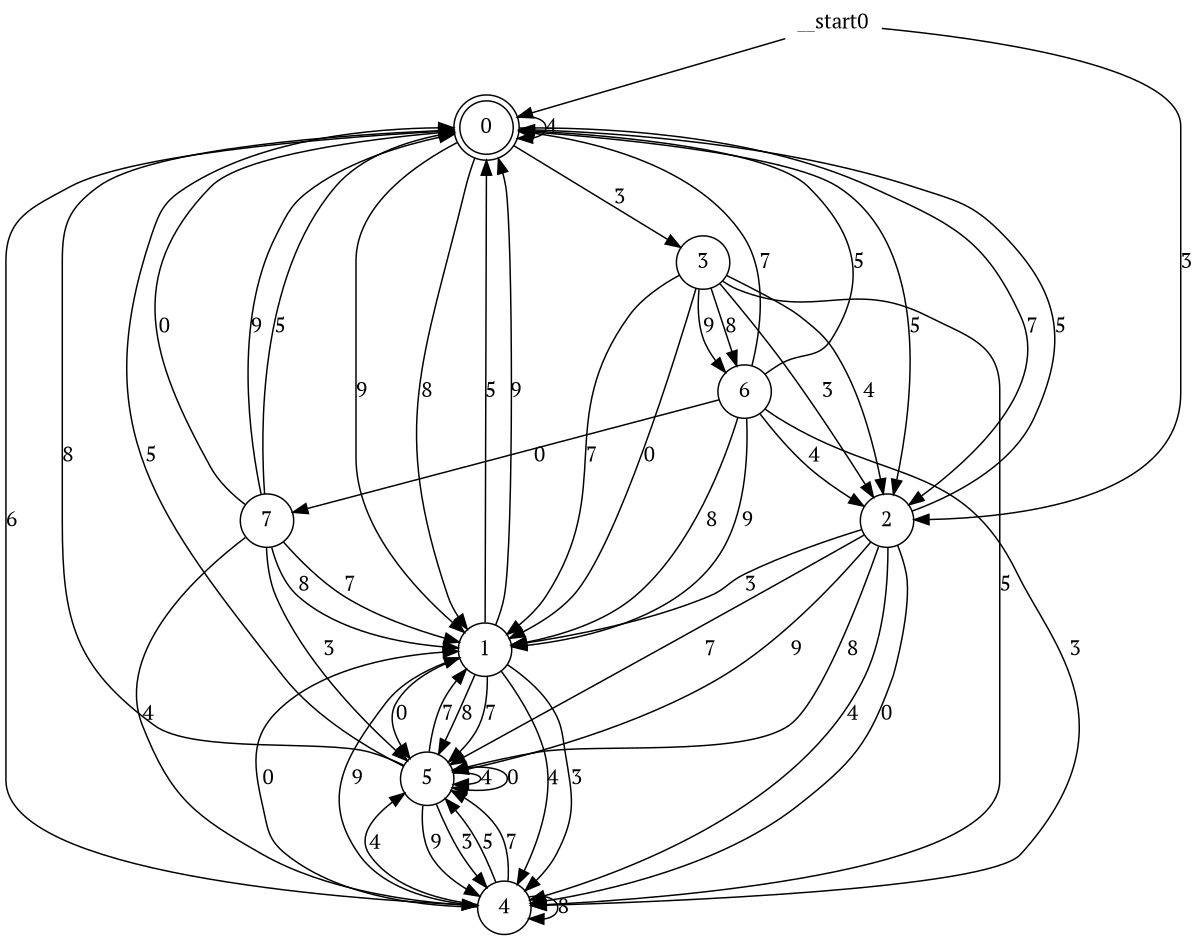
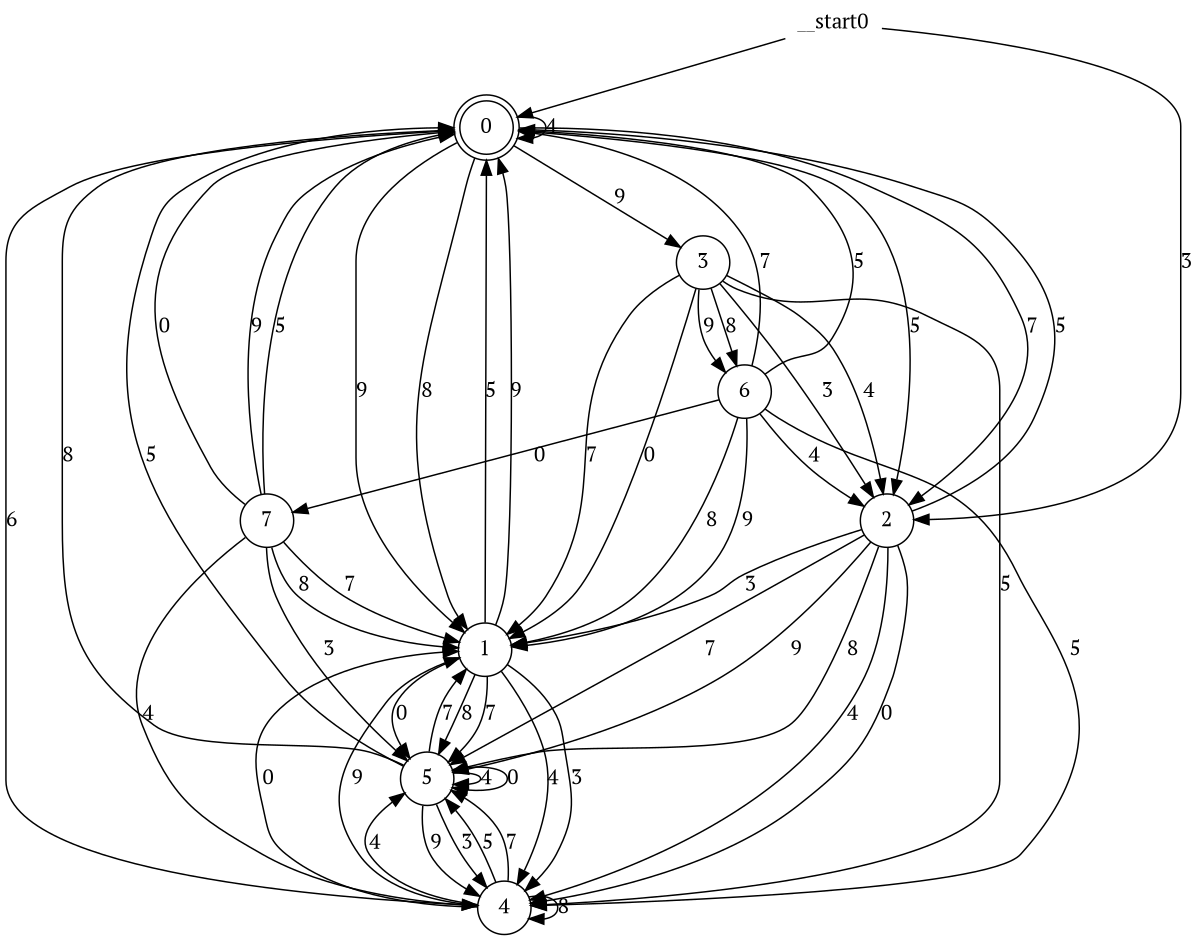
(620, 198) -> (620, 198)
(1075, 650) -> (1075, 650)
